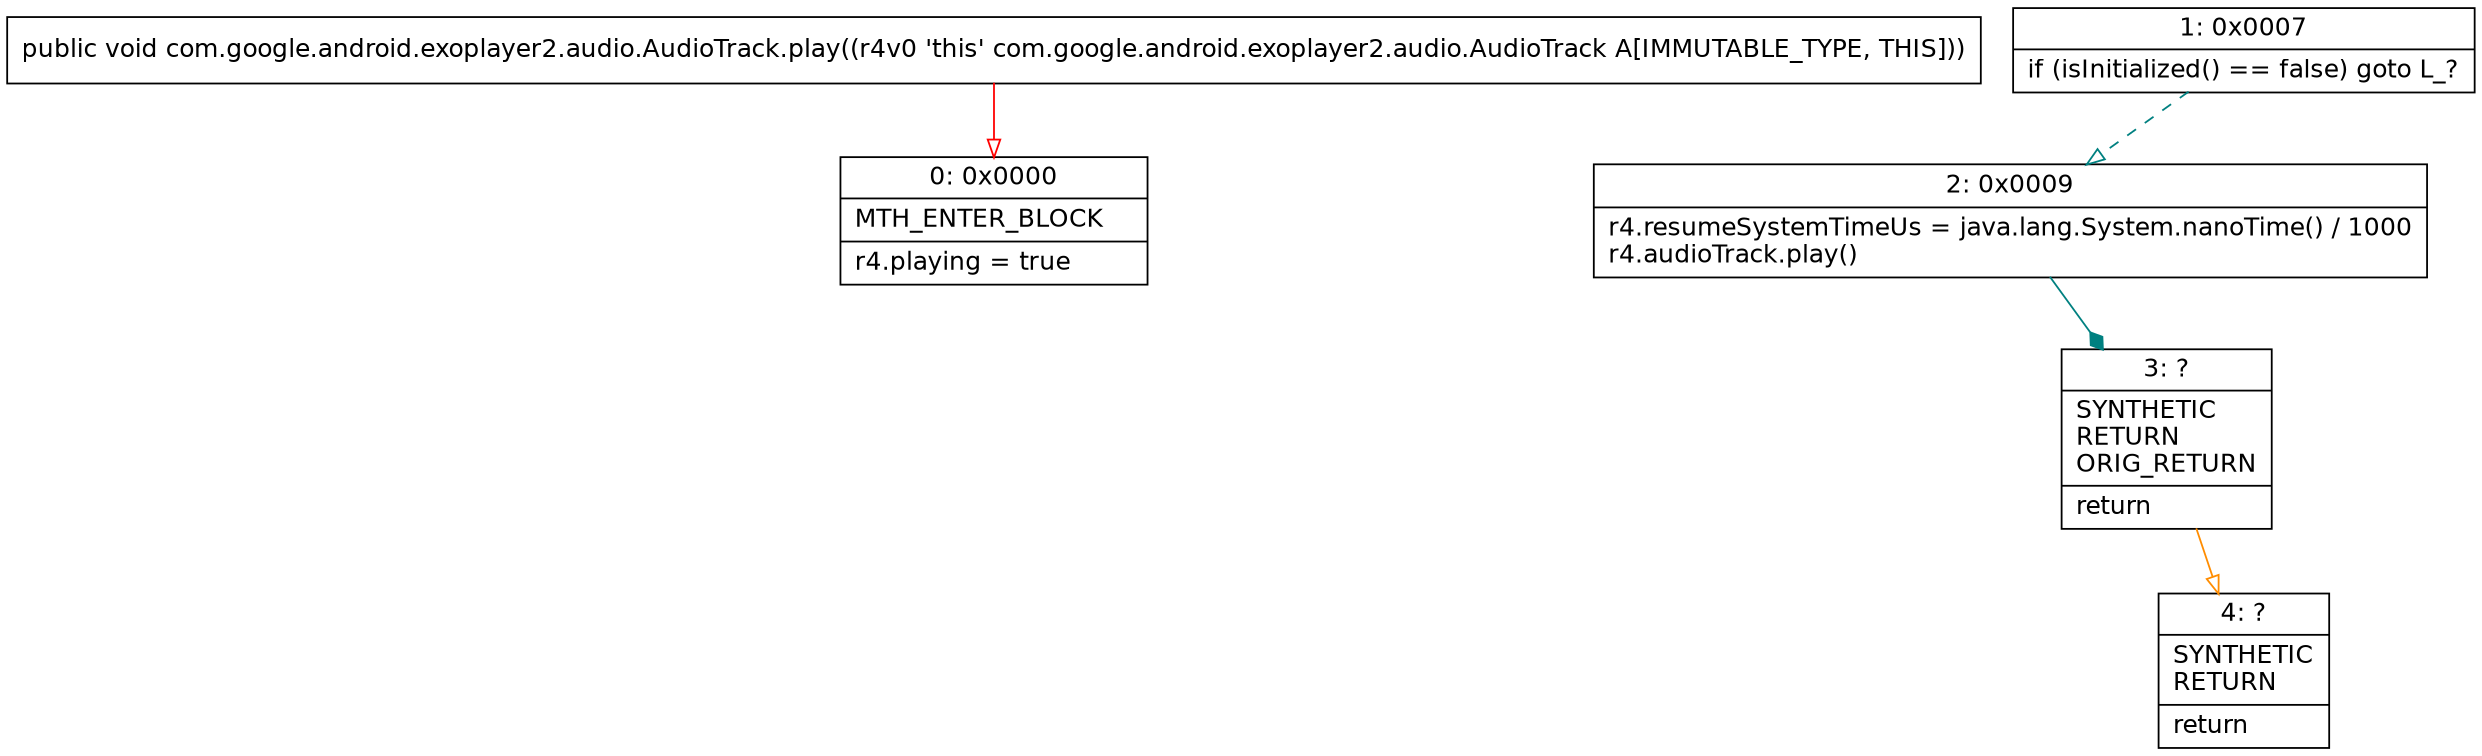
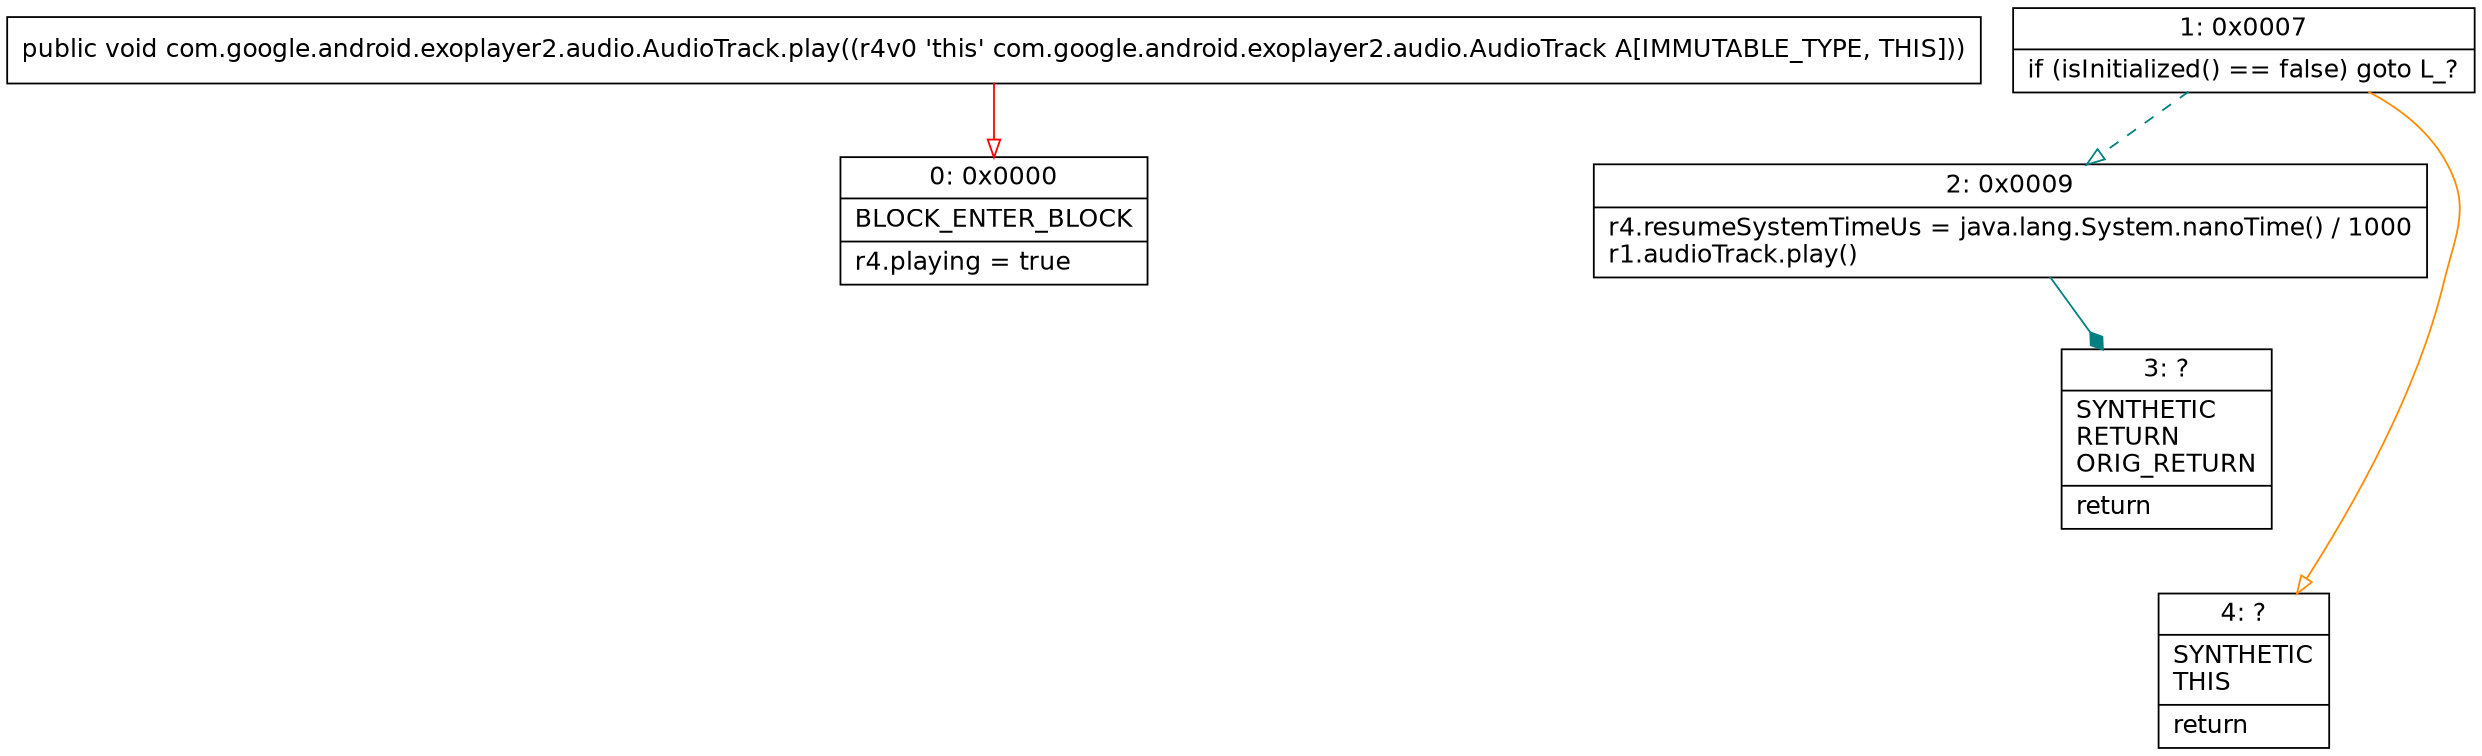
(980, 219) -> (994, 219)
(1733, 255) -> (1733, 255)
(2204, 553) -> (2431, 329)
(2225, 682) -> (2203, 682)
